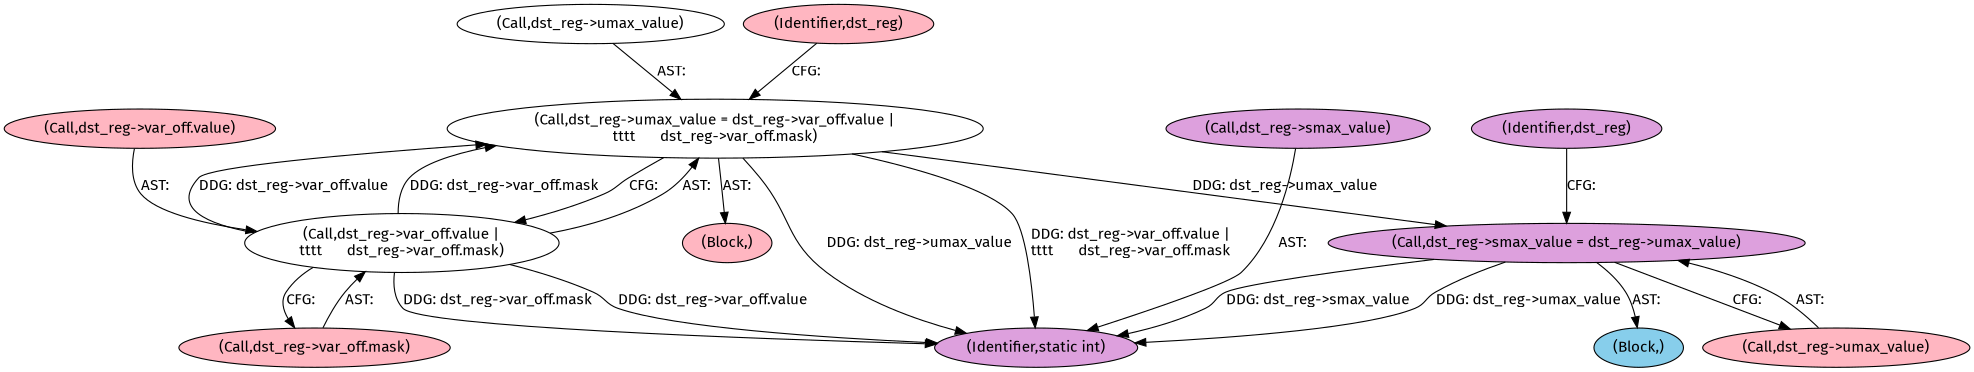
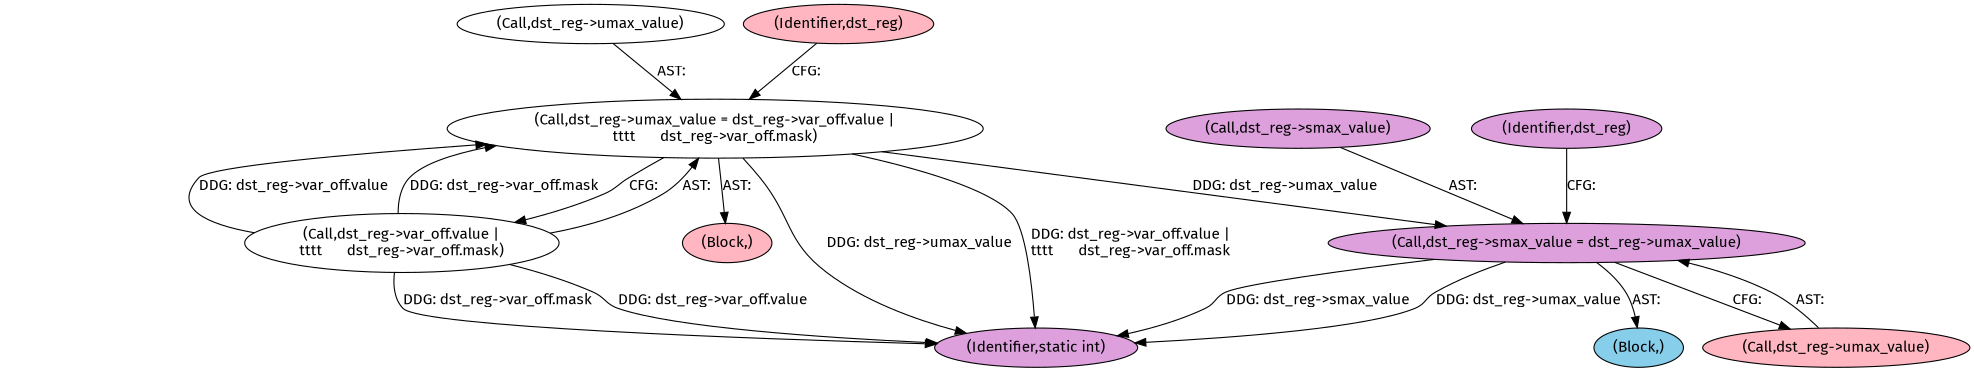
(140, 129) -> none
(1234, 277) -> (1427, 183)
(315, 348) -> none
